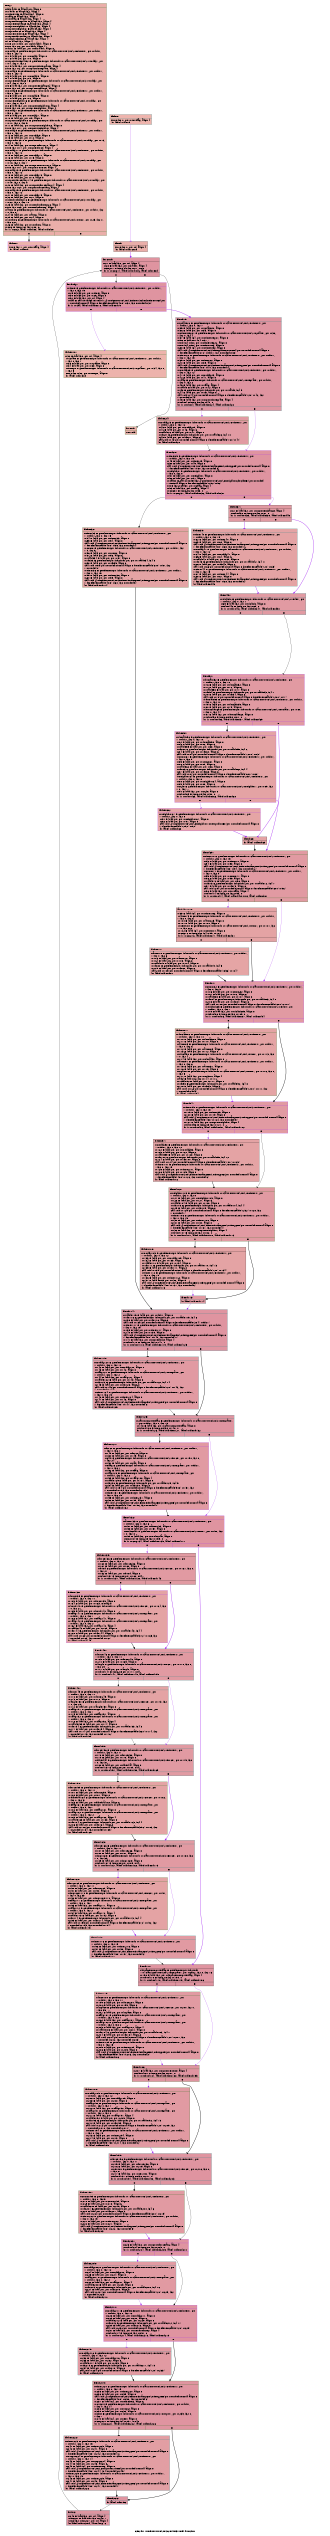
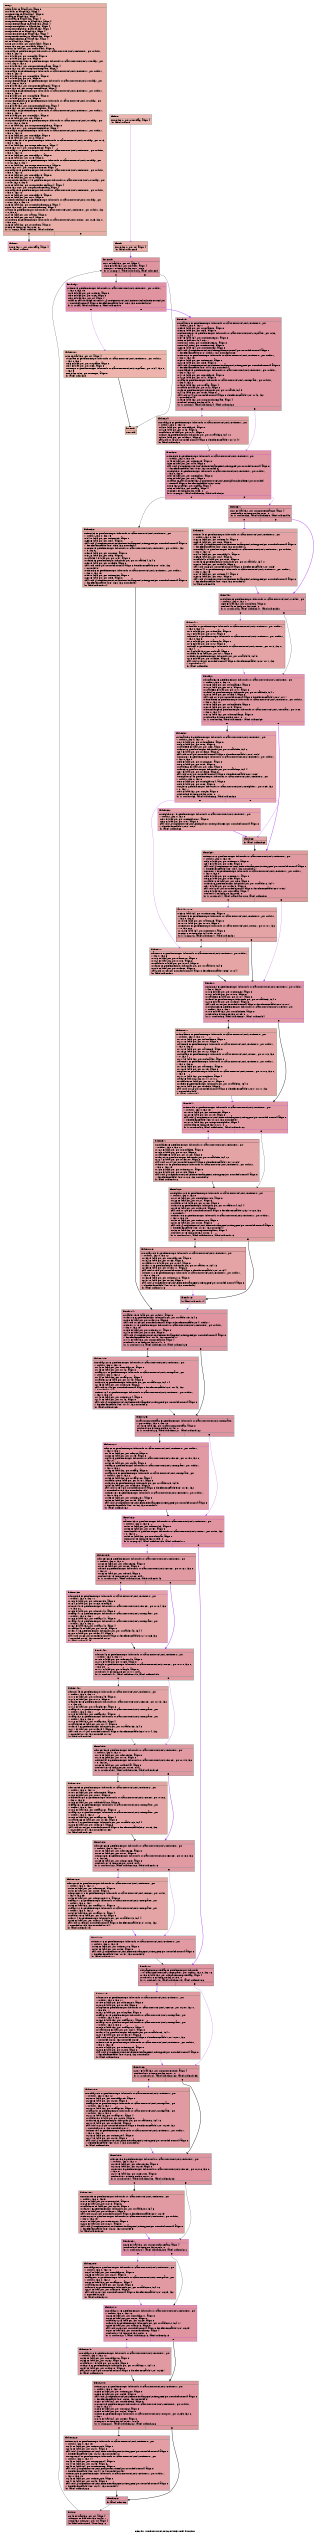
none -> (124, 402)
none -> (235, 644)
(200, 805) -> (153, 870)
(270, 819) -> (270, 819)
none -> (201, 944)
(164, 1280) -> (162, 1280)
